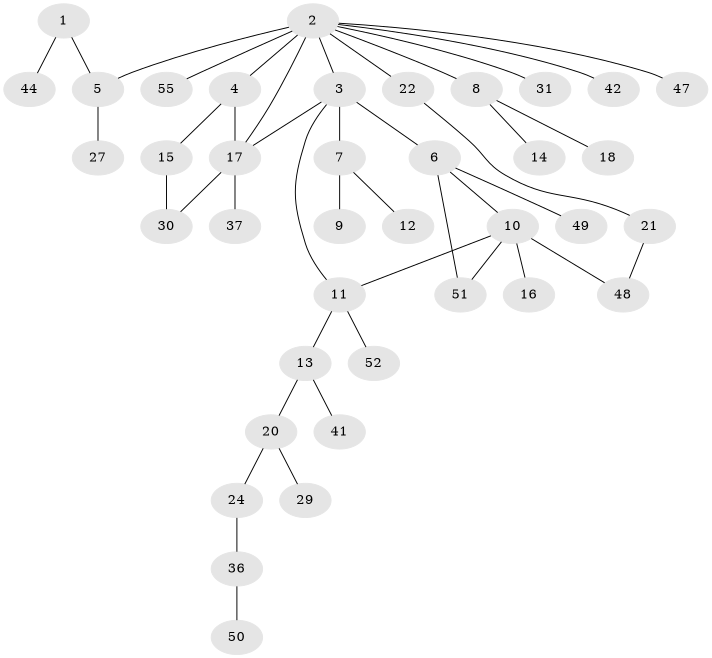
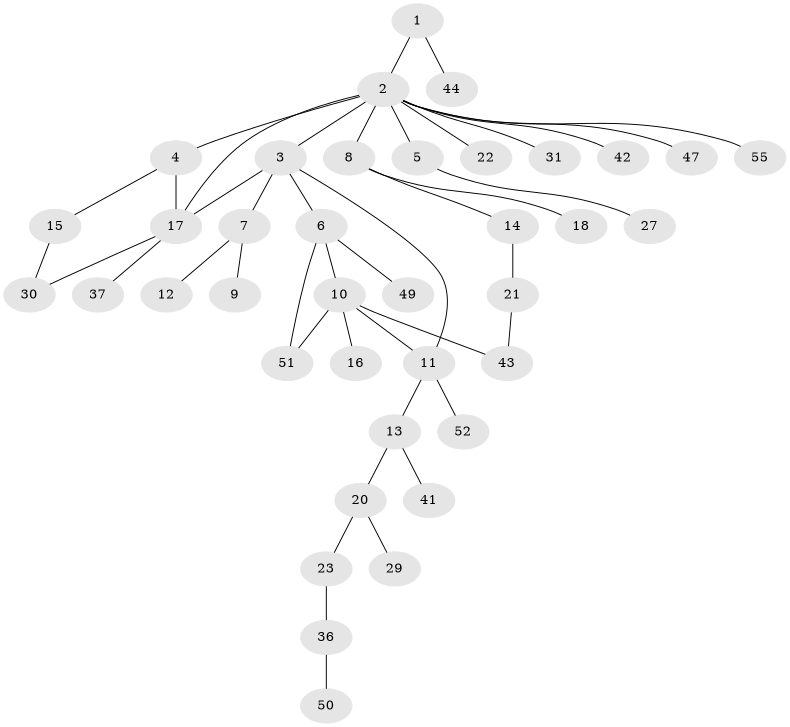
(81, 55) -> (401, 55)
(515, 180) -> (513, 261)
(623, 295) -> (507, 363)
(237, 500) -> (326, 569)
